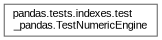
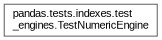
(81, 20) -> (81, 20)
